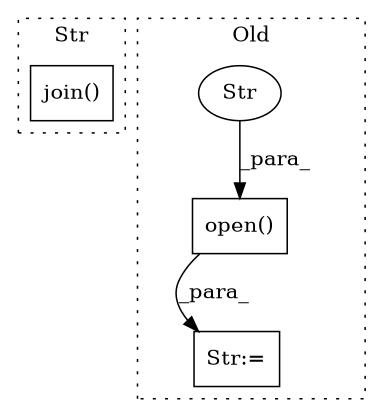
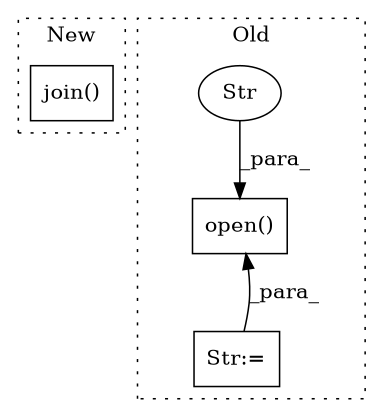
(72, 36) -> (72, 36)
(177, 285) -> (249, 300)
